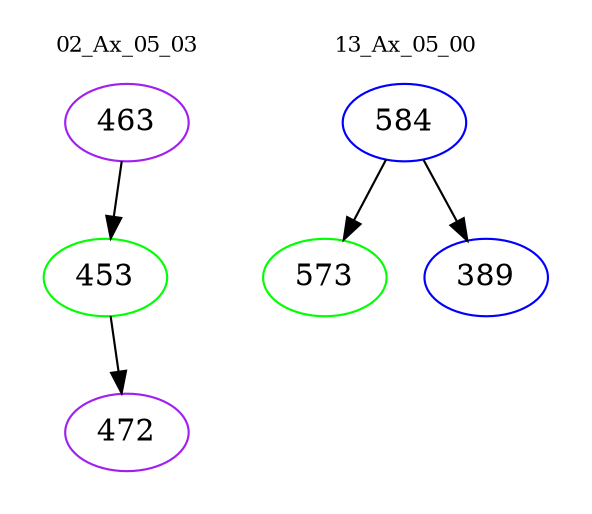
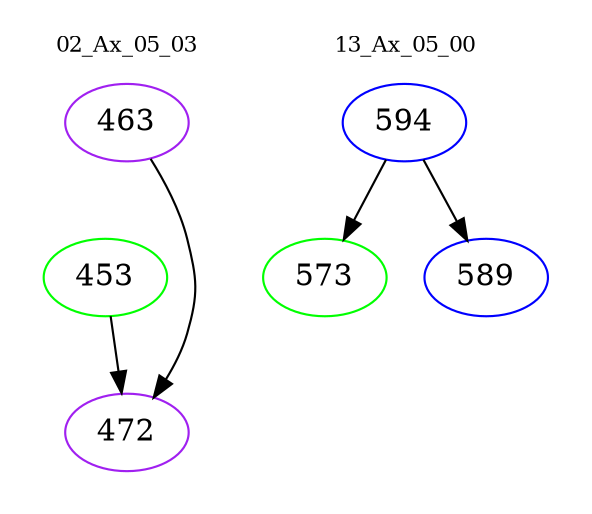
(404, 123) -> (404, 123)
(118, 189) -> (193, 268)
(486, 278) -> (486, 278)
